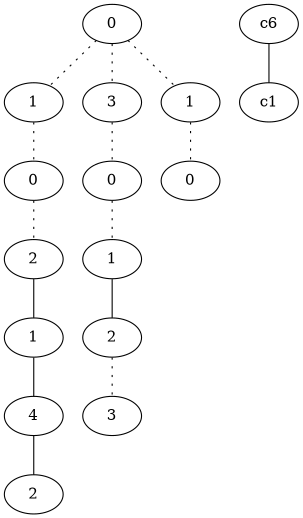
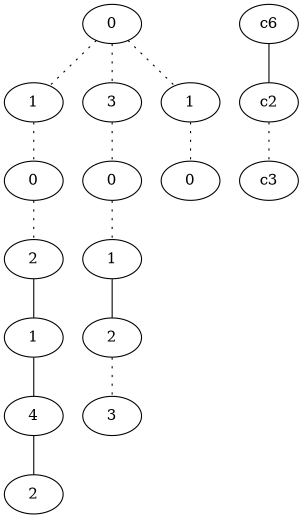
(269, 102) -> (269, 102)
none -> (269, 181)
